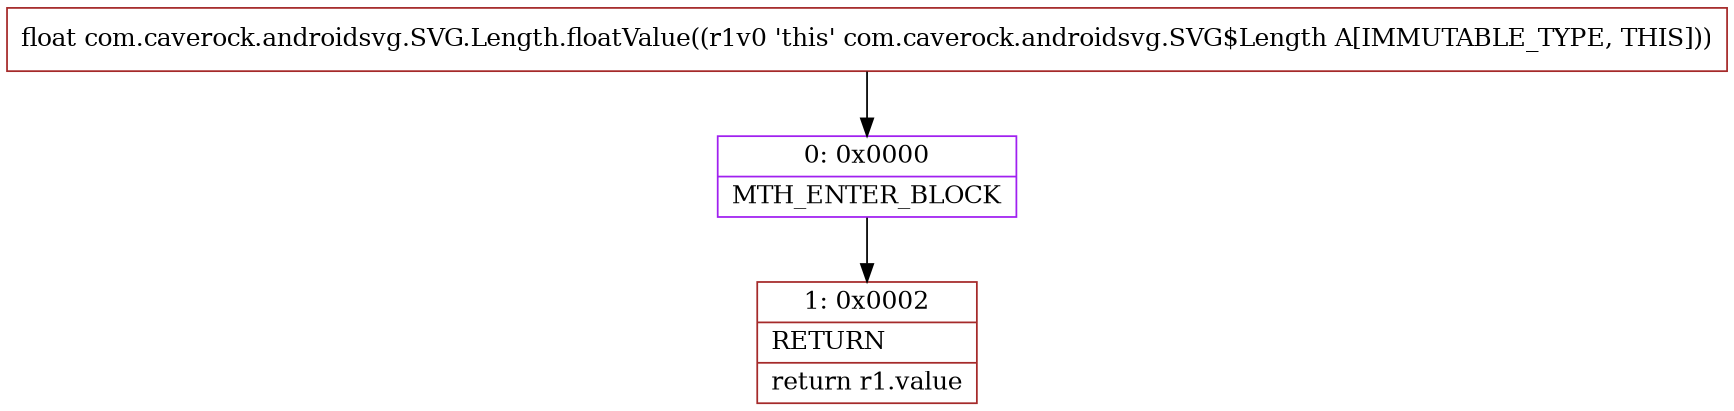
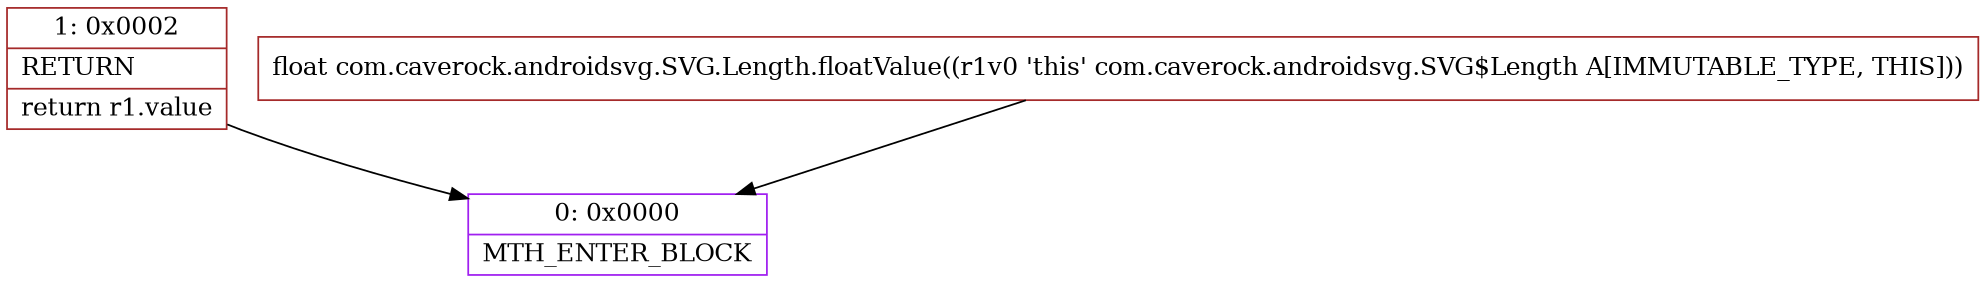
(867, 241) -> (338, 162)
